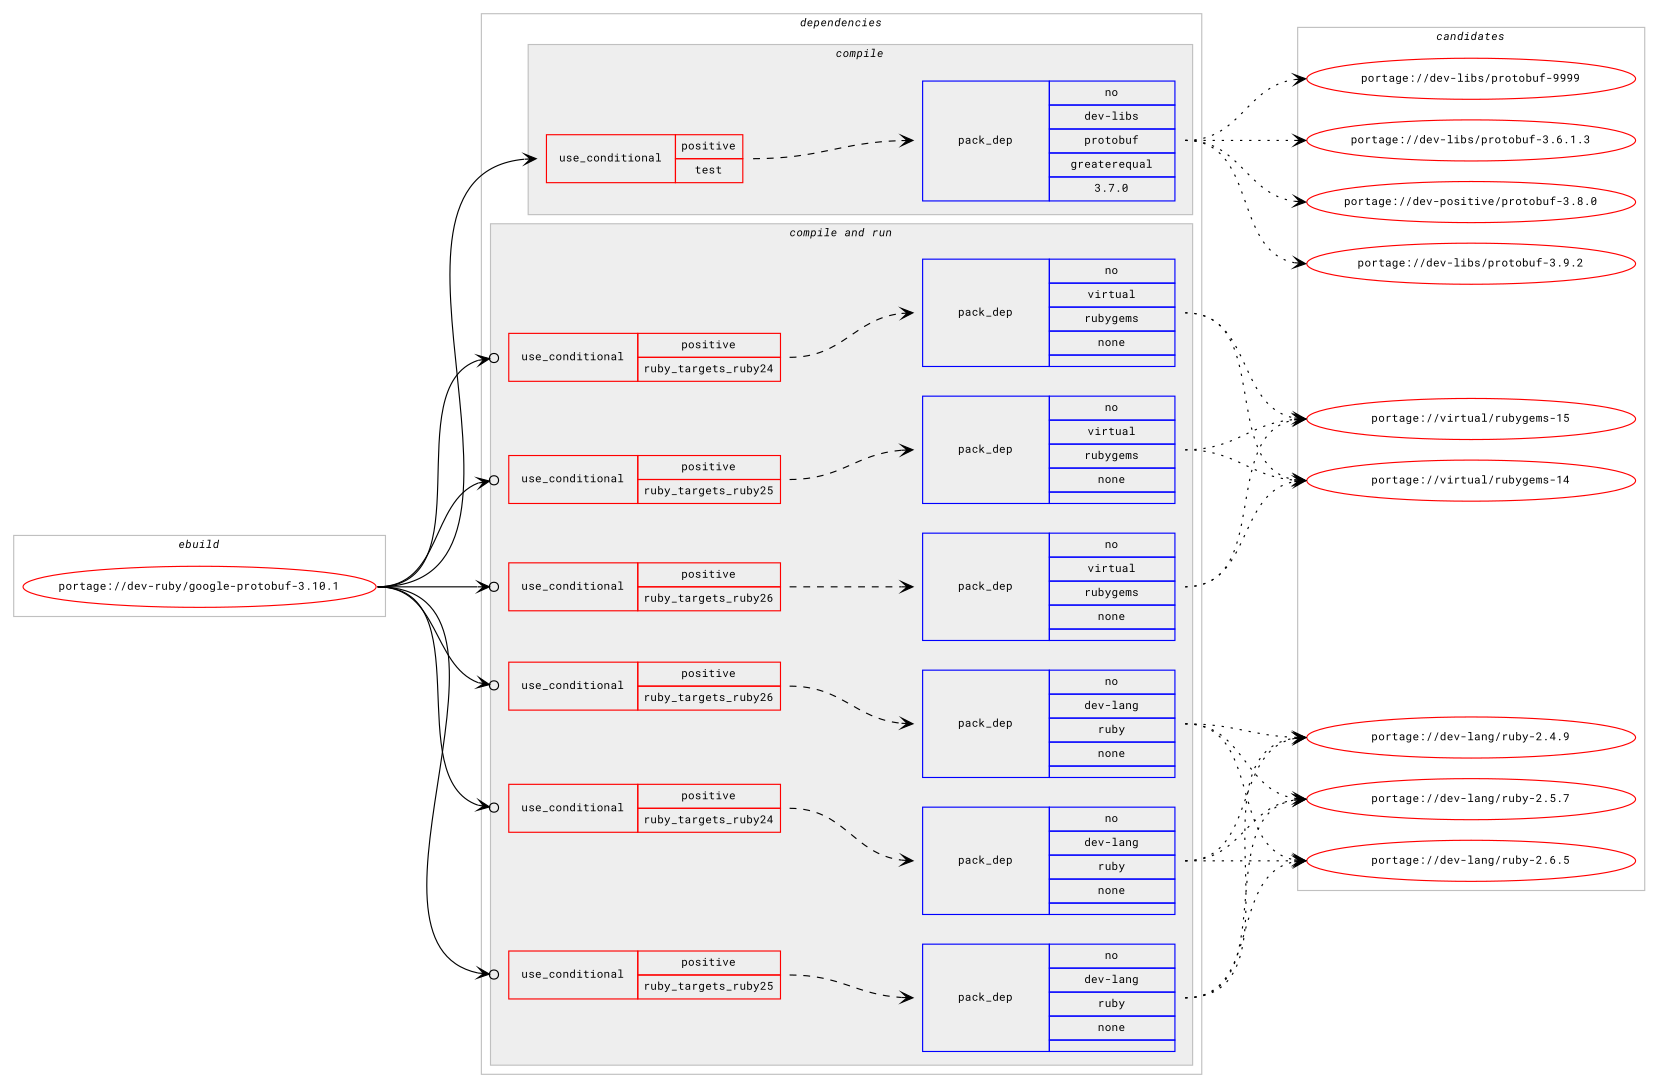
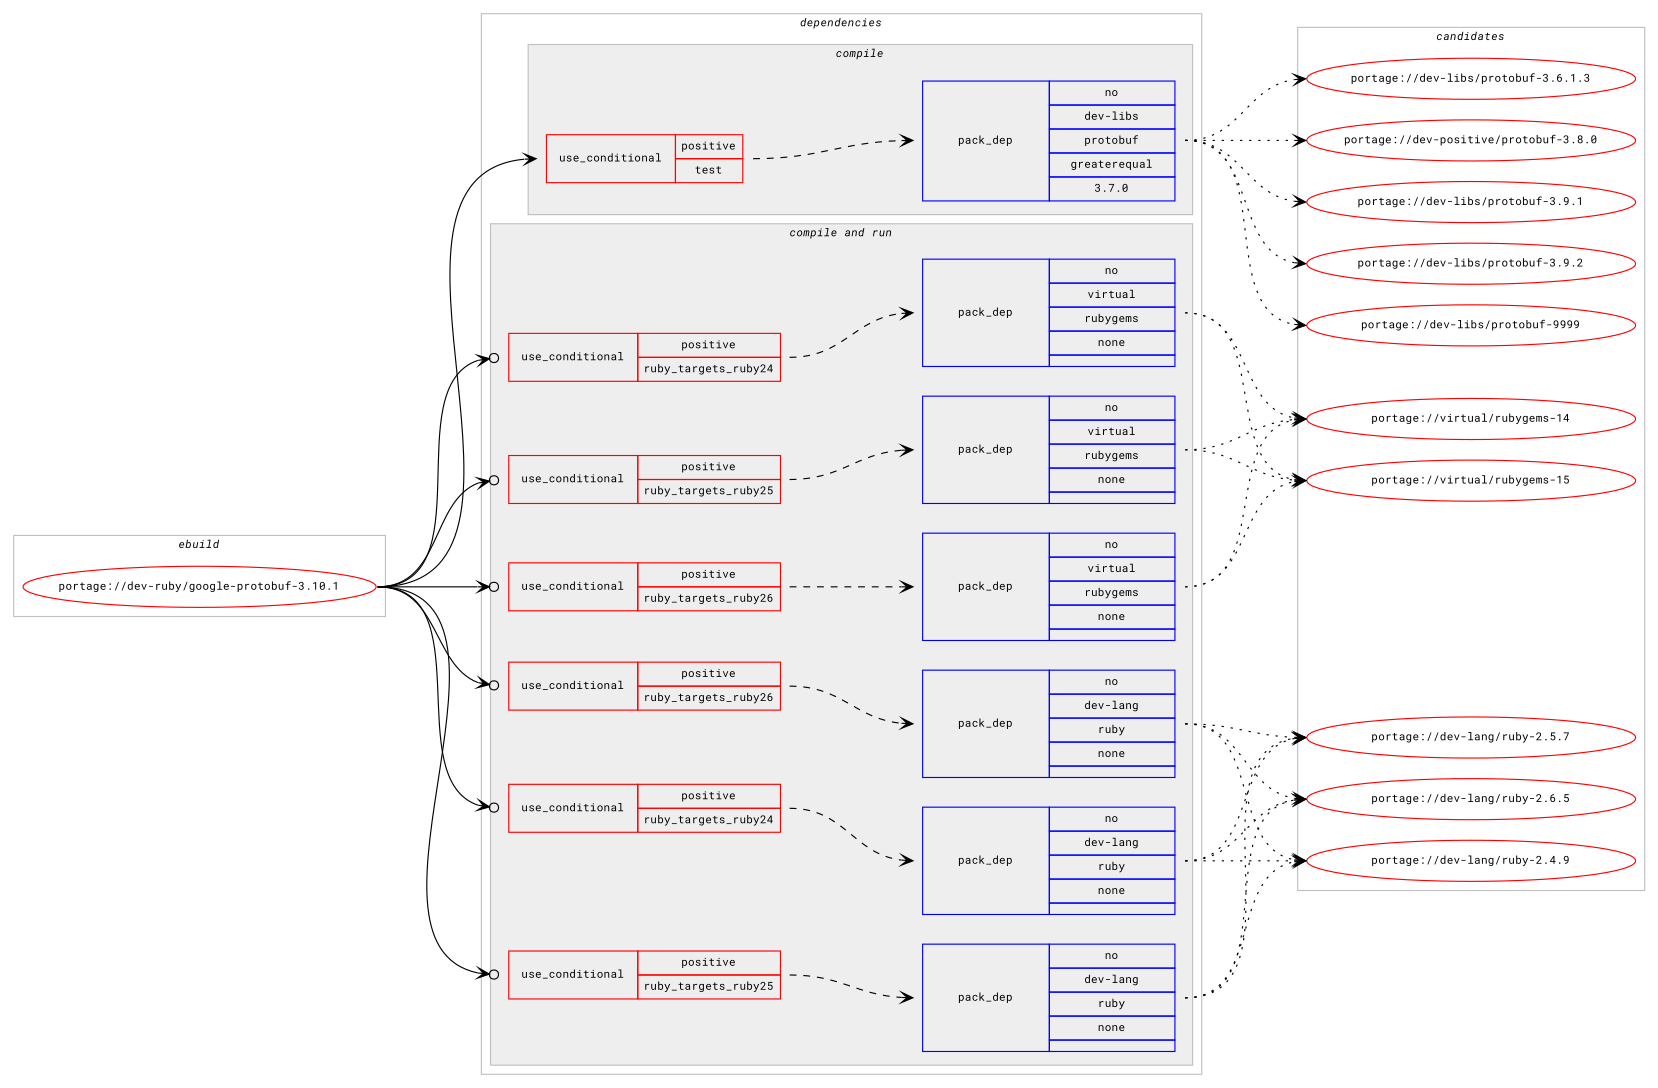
none -> (1471, 202)
